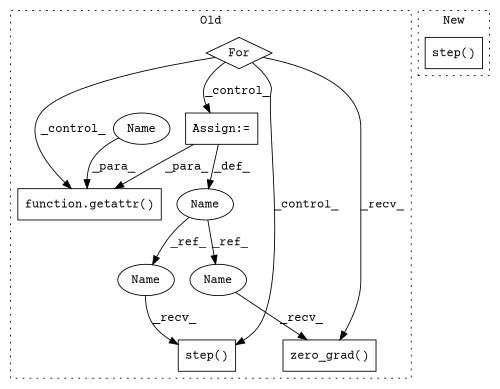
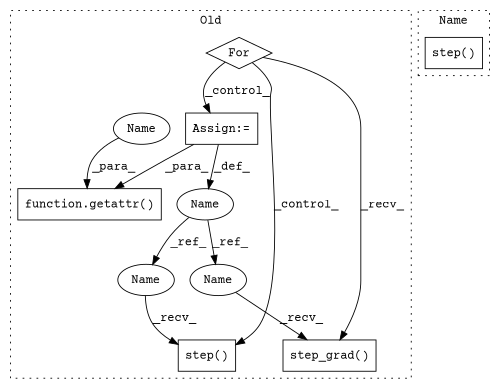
(454, 20) -> (454, 20)
(86, 87) -> none
(330, 356) -> (330, 356)
